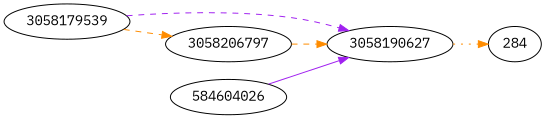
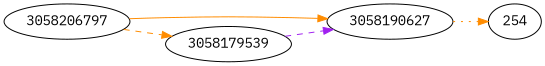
(143, 32) -> (143, 32)
(304, 44) -> (224, 17)
(515, 44) -> (515, 22)
(228, 97) -> none
